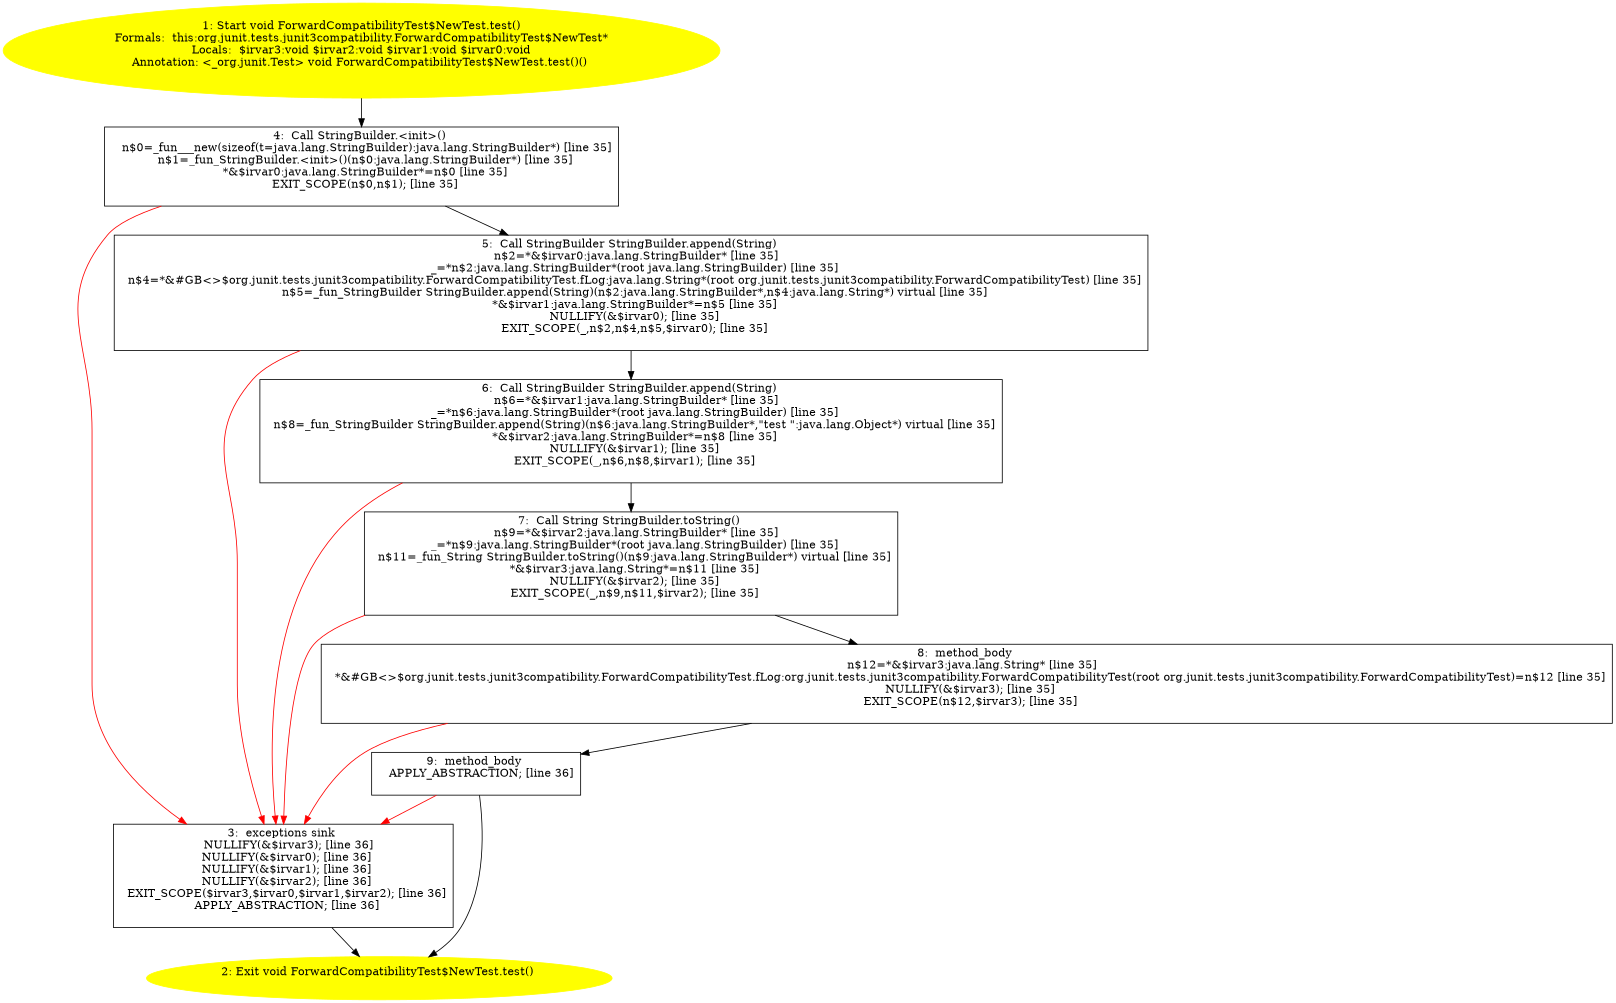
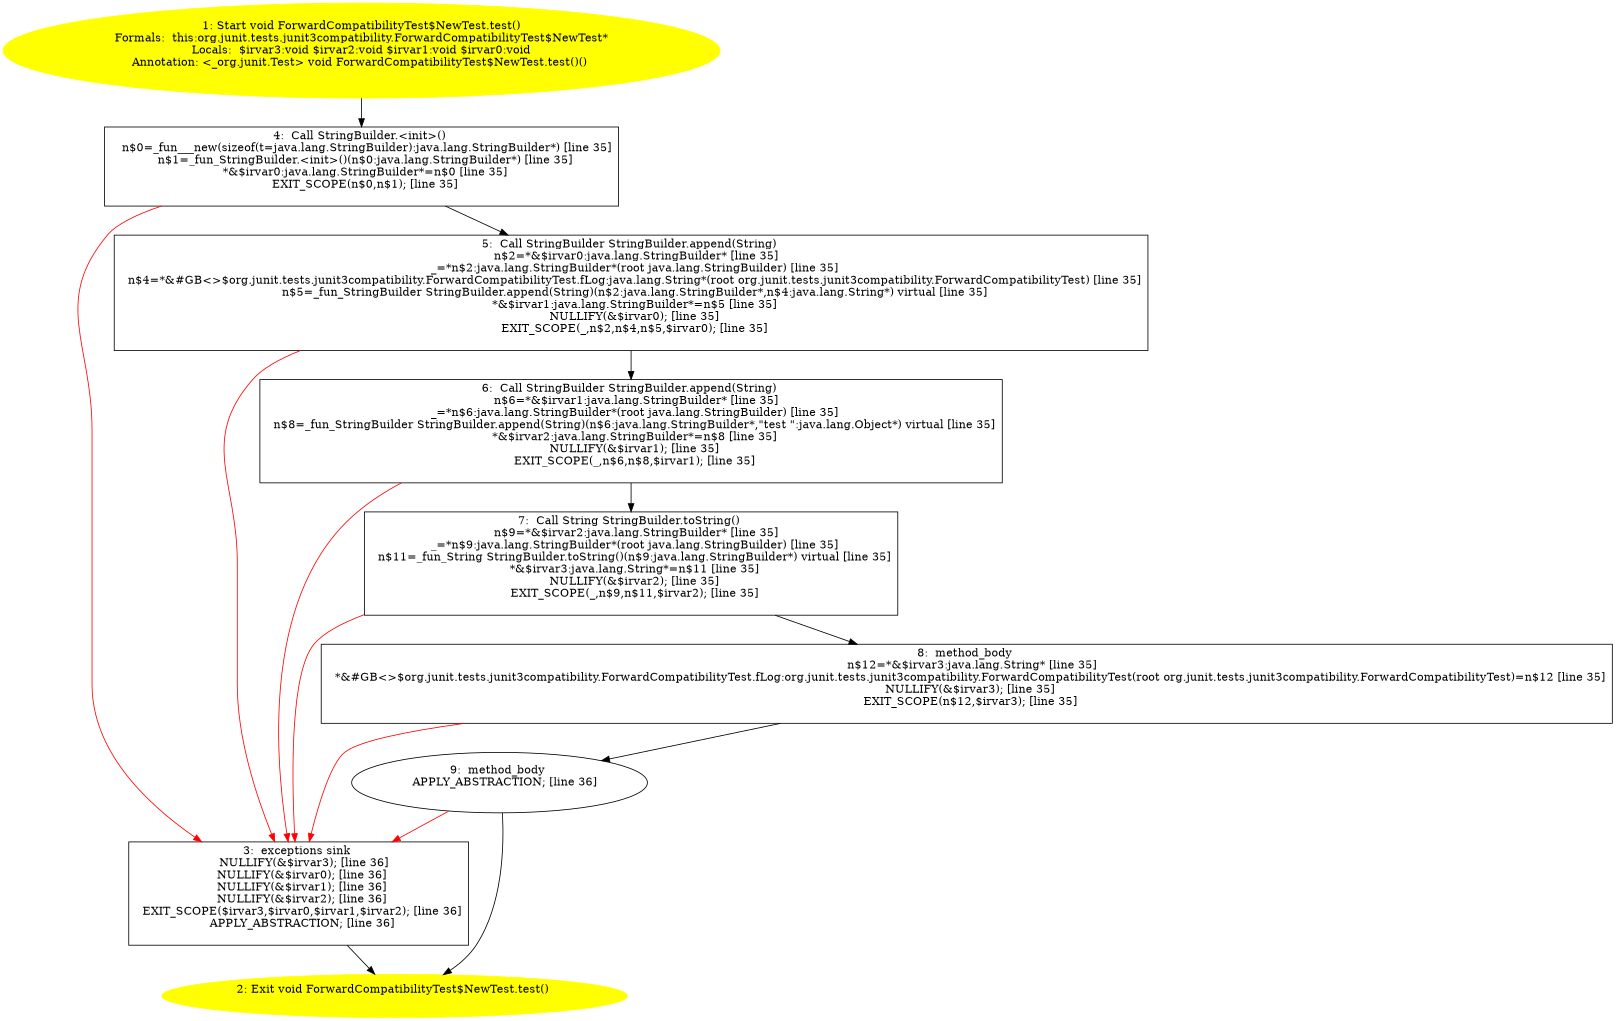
(476, 774) -> (500, 783)
